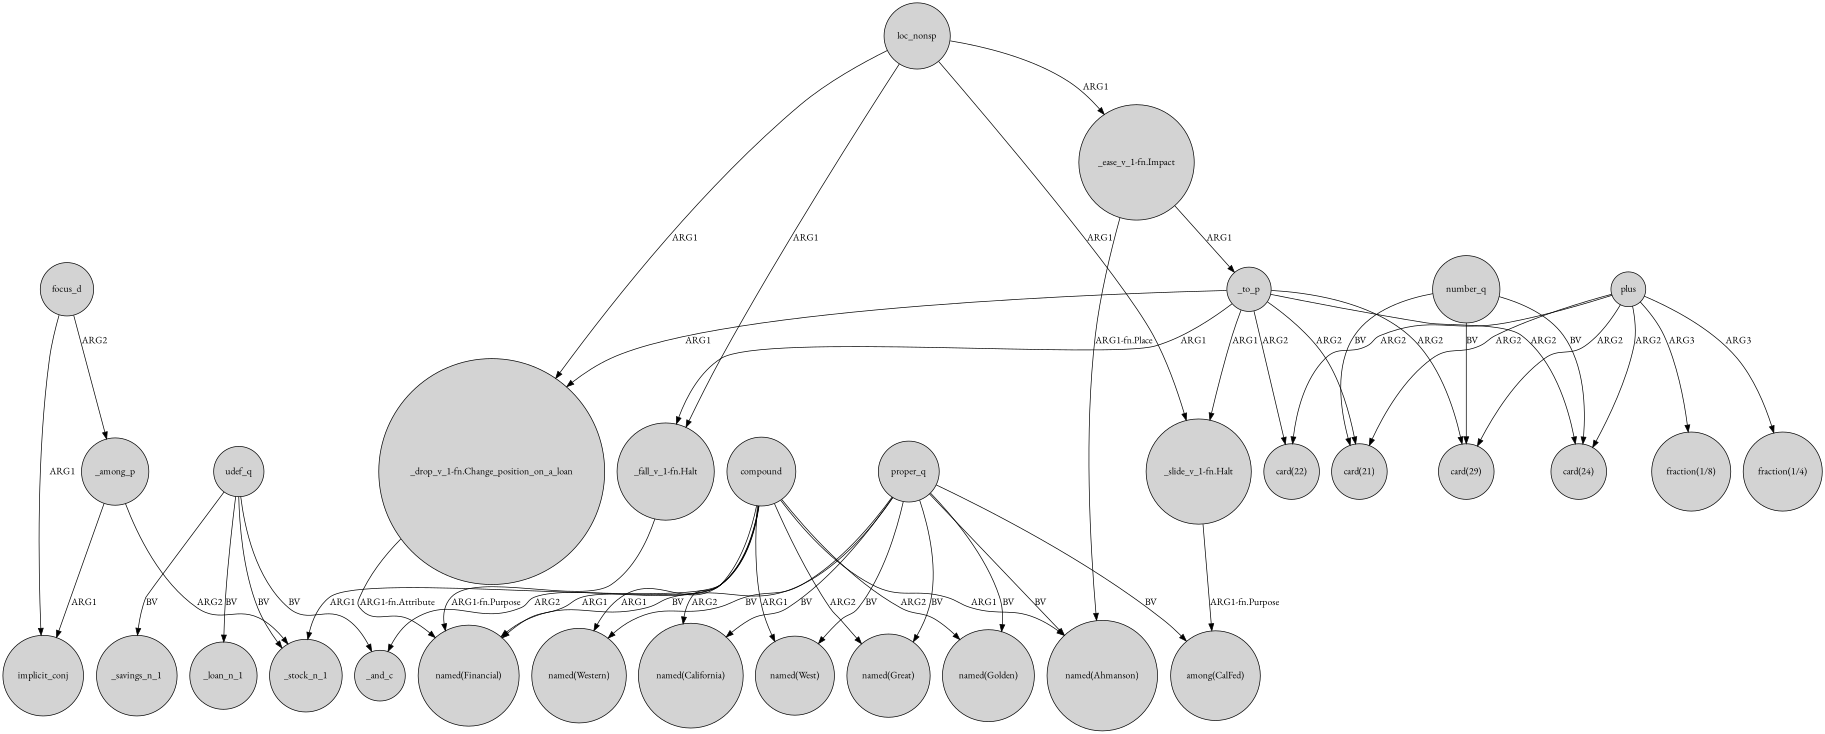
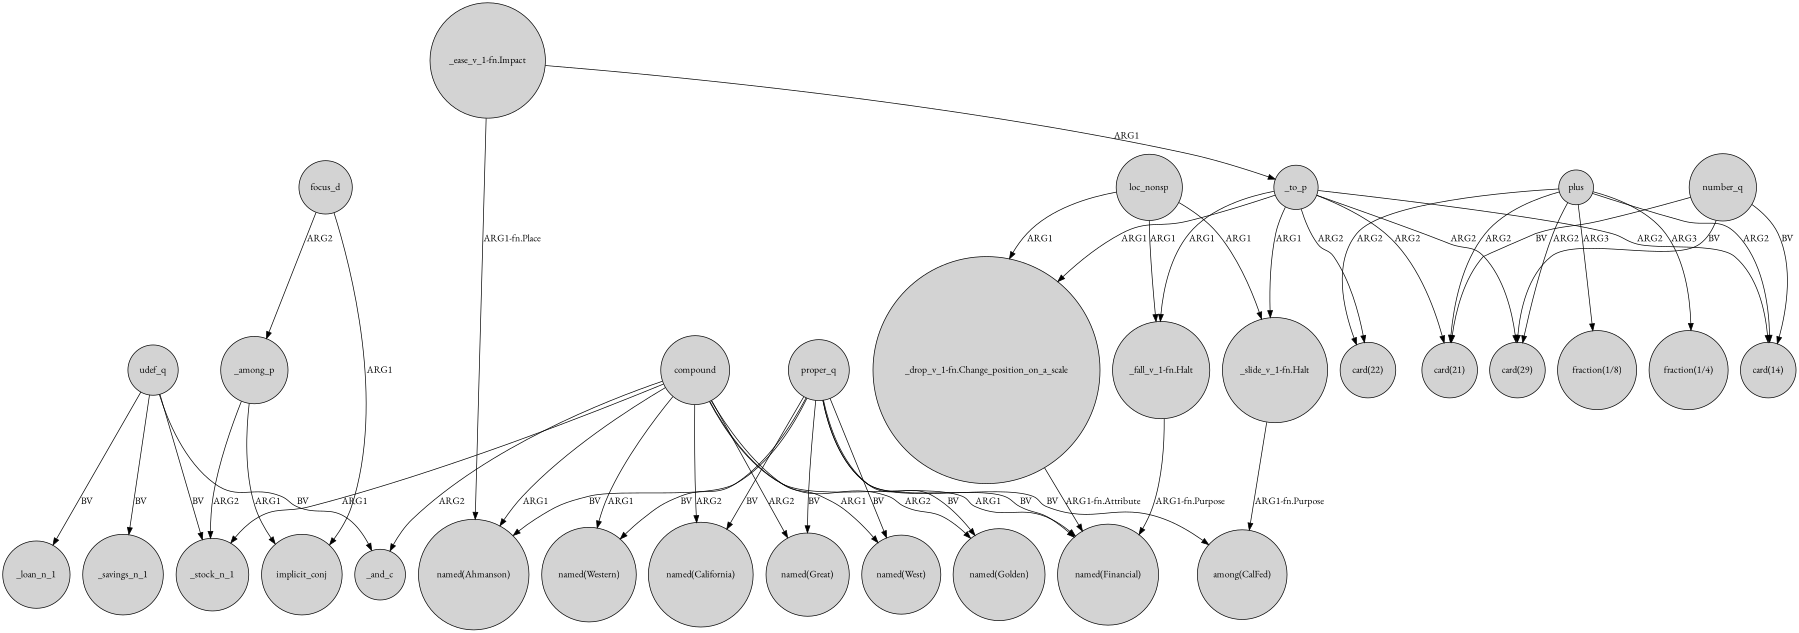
(1031, 63) -> none
(492, 472) -> (987, 370)
(1579, 472) -> (1768, 370)
